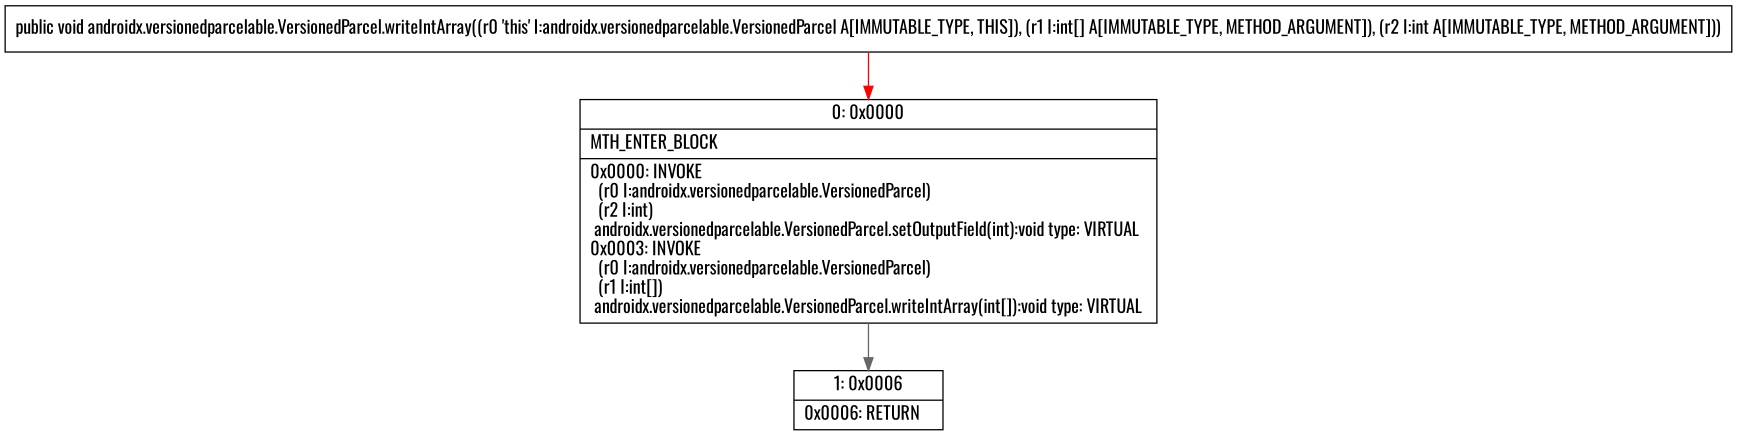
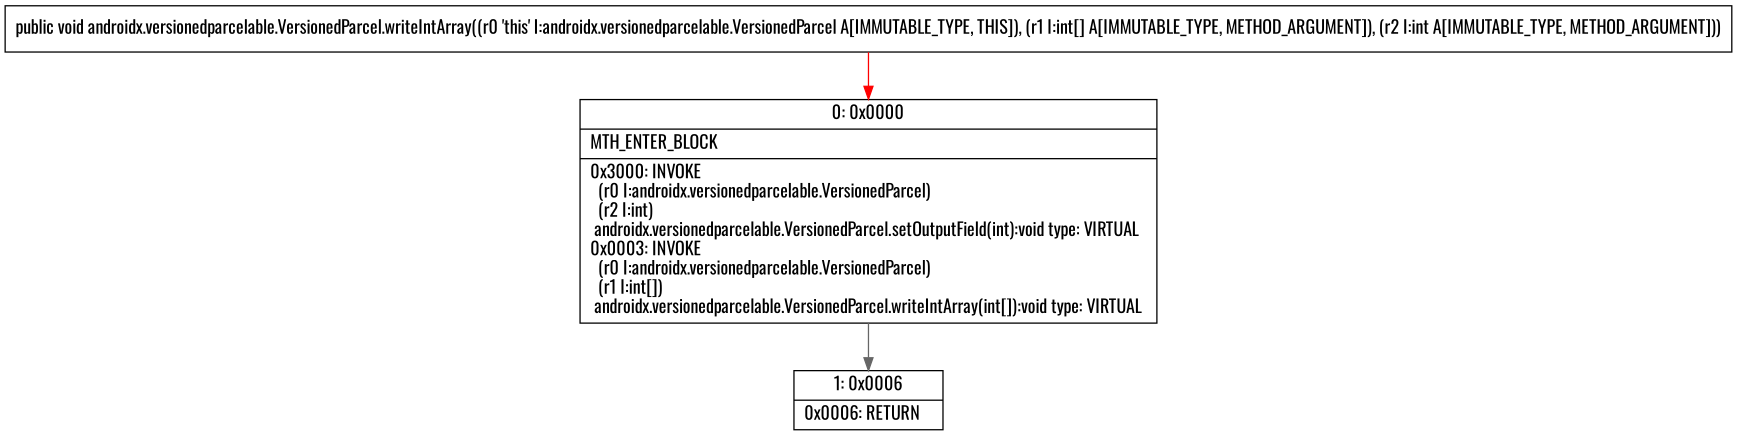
(651, 173) -> (650, 173)
